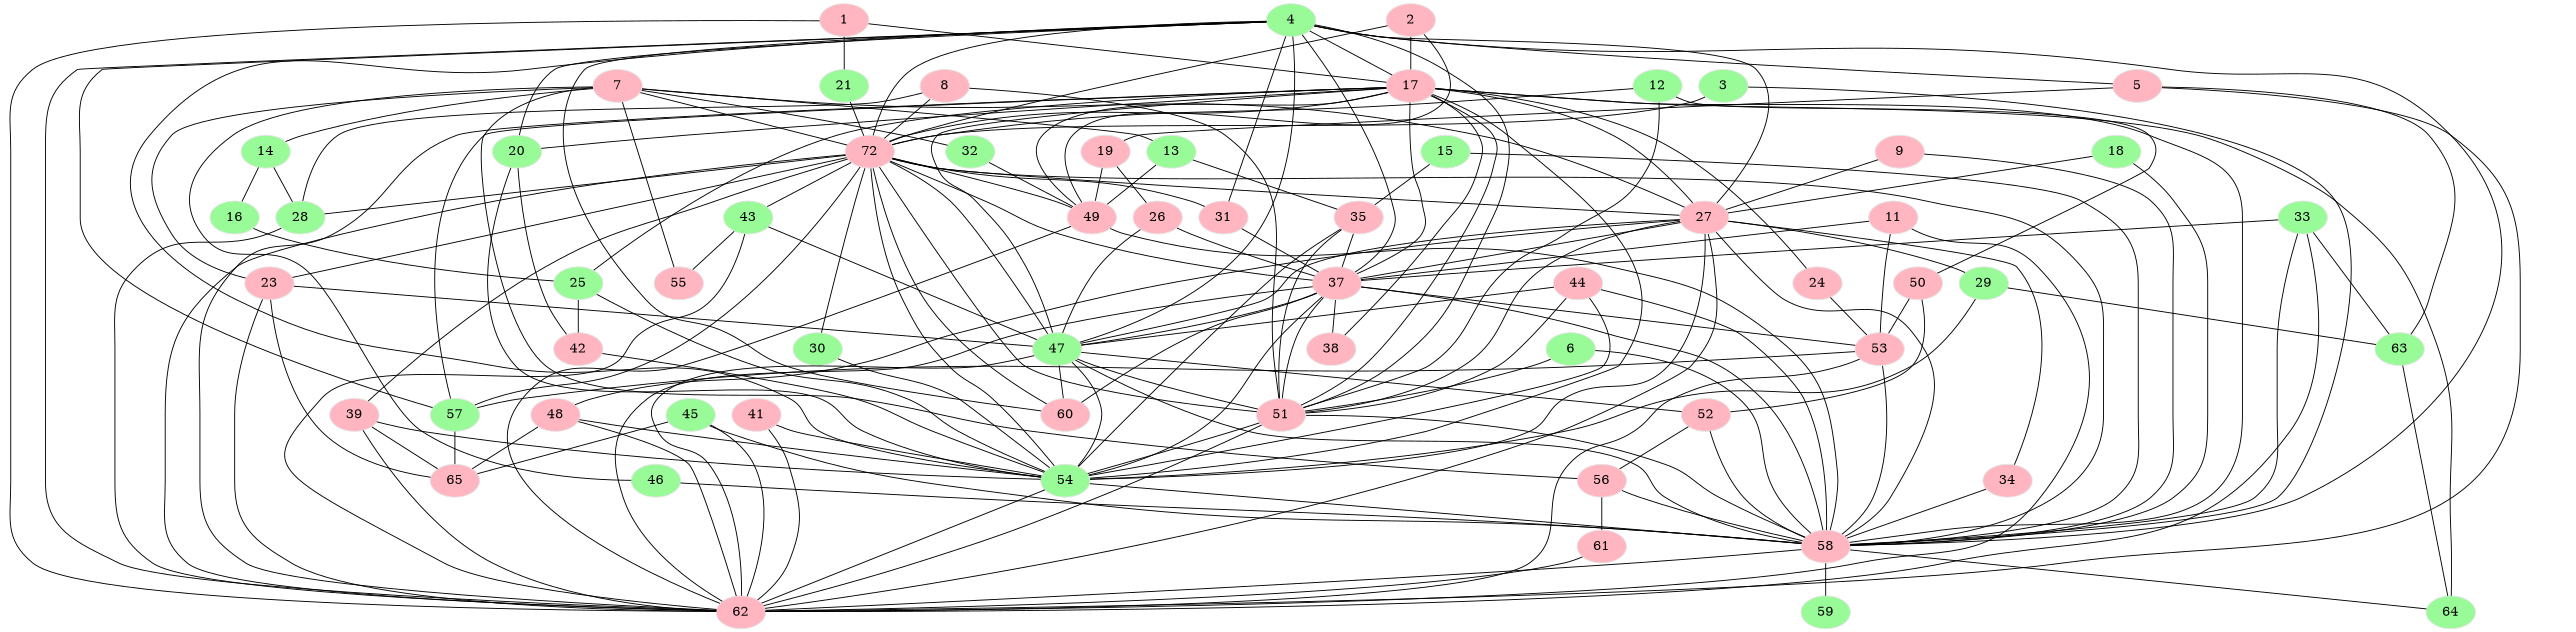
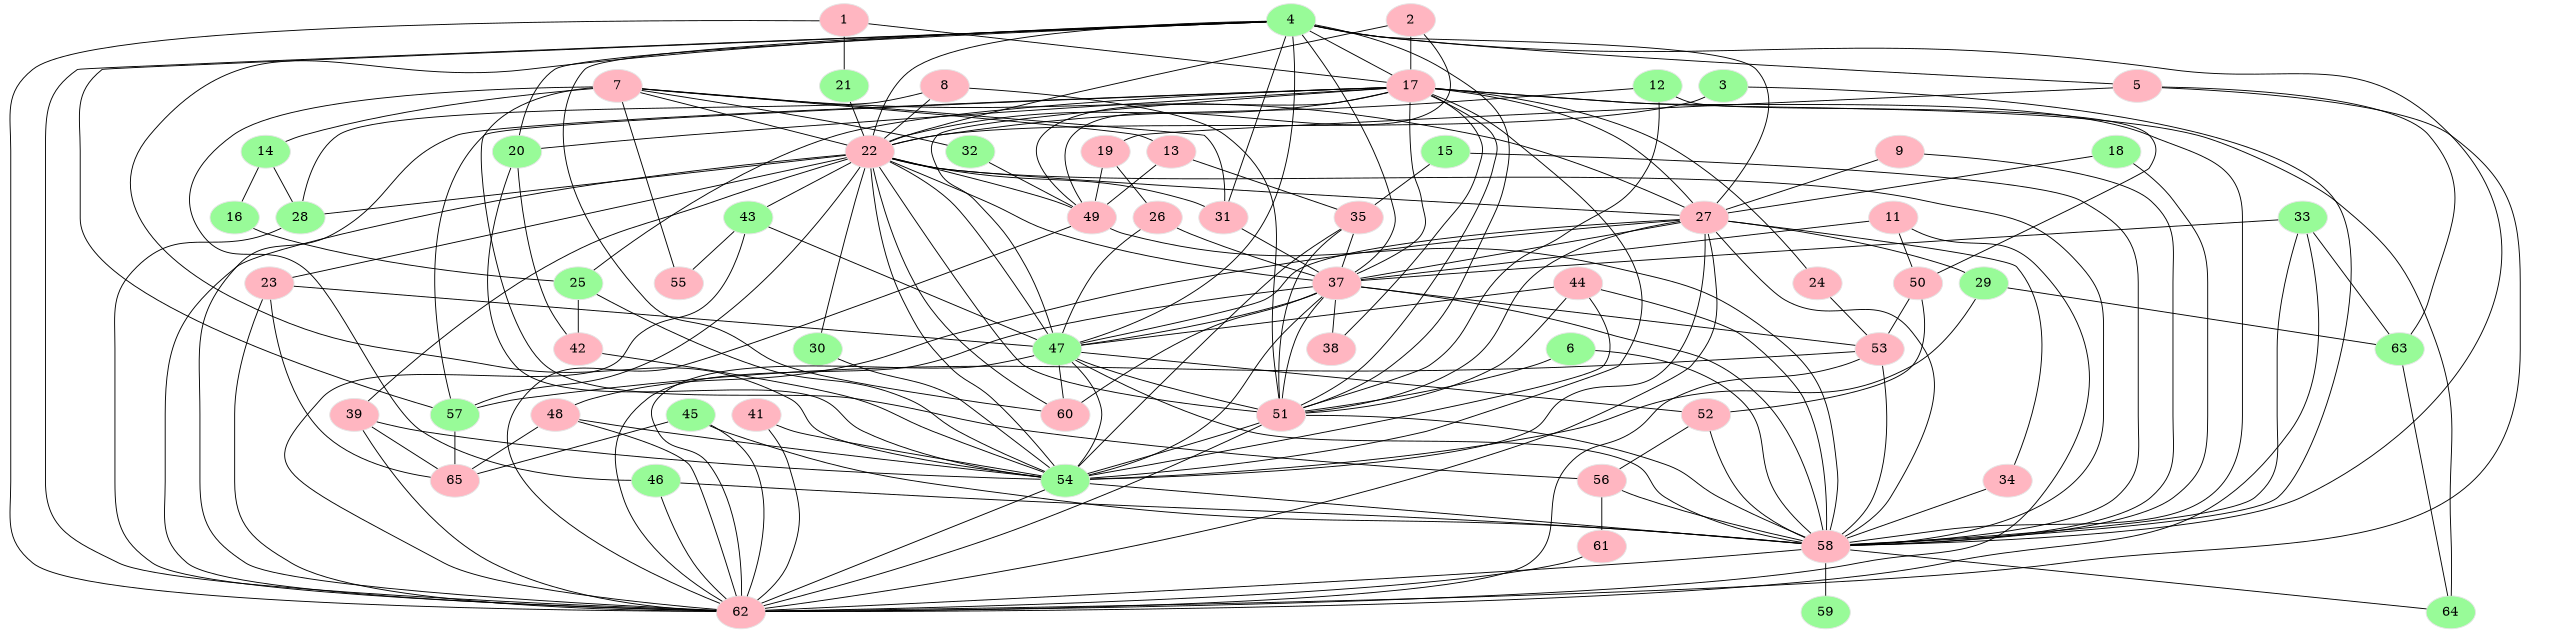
(282, 109) -> (959, 114)
(870, 152) -> (870, 152)
(1171, 152) -> (1171, 152)
(1883, 283) -> (1906, 250)
none -> (687, 552)
